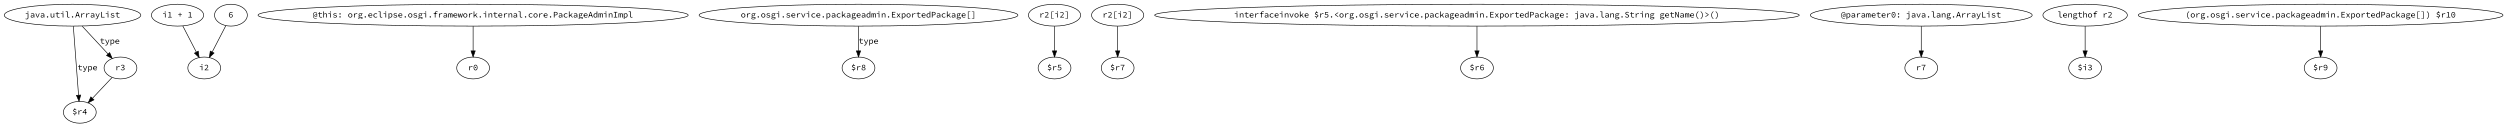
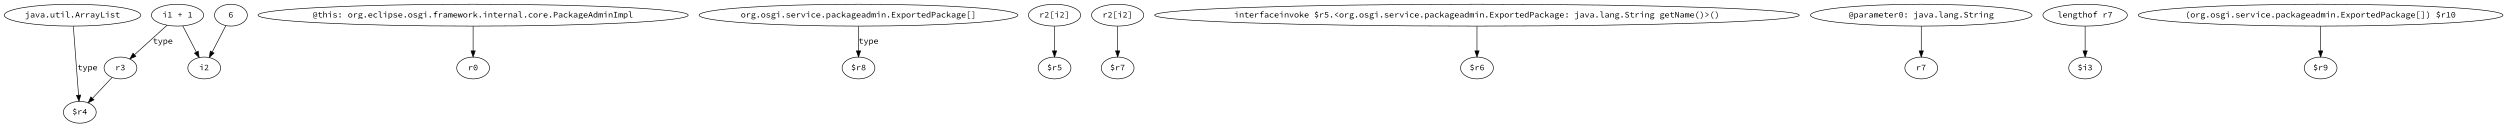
(1921, 15) -> (1921, 15)
(2085, 15) -> (2085, 15)
(95, 40) -> (151, 40)
